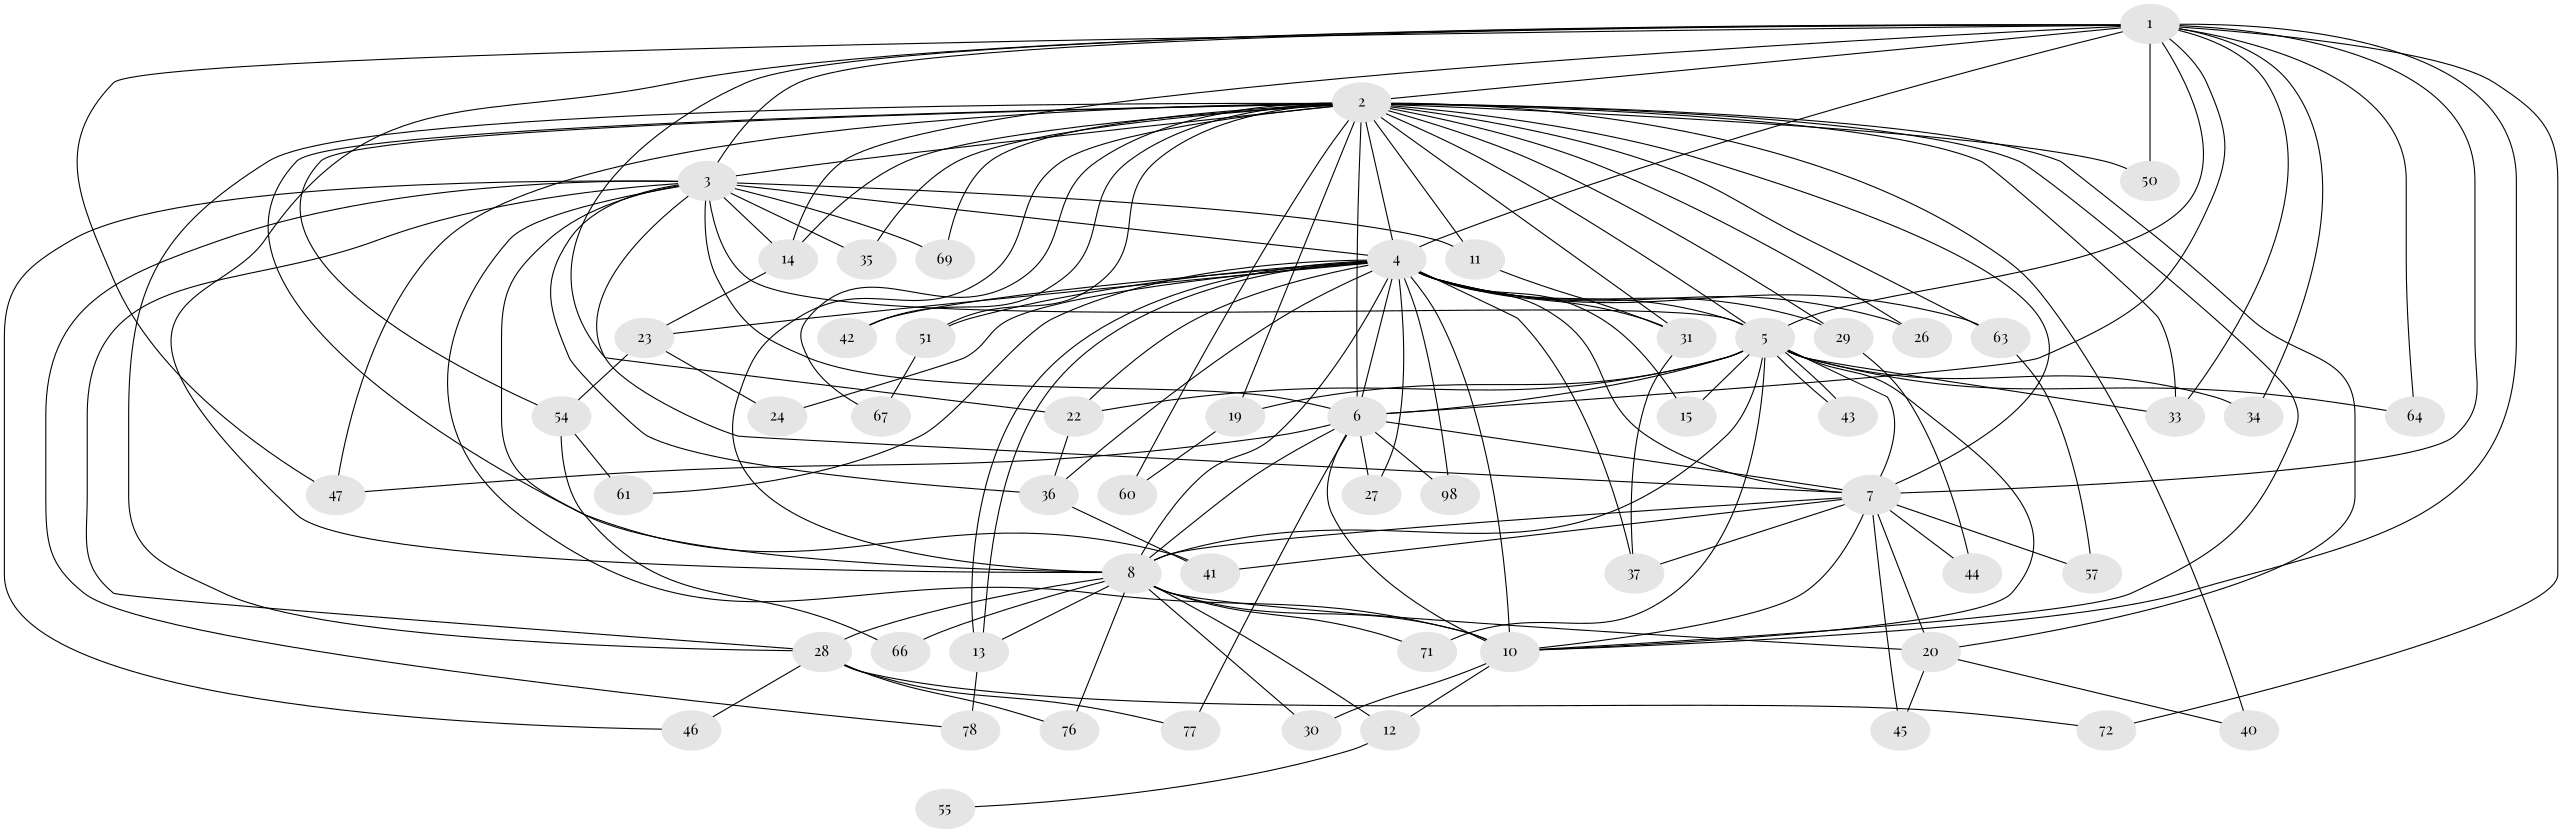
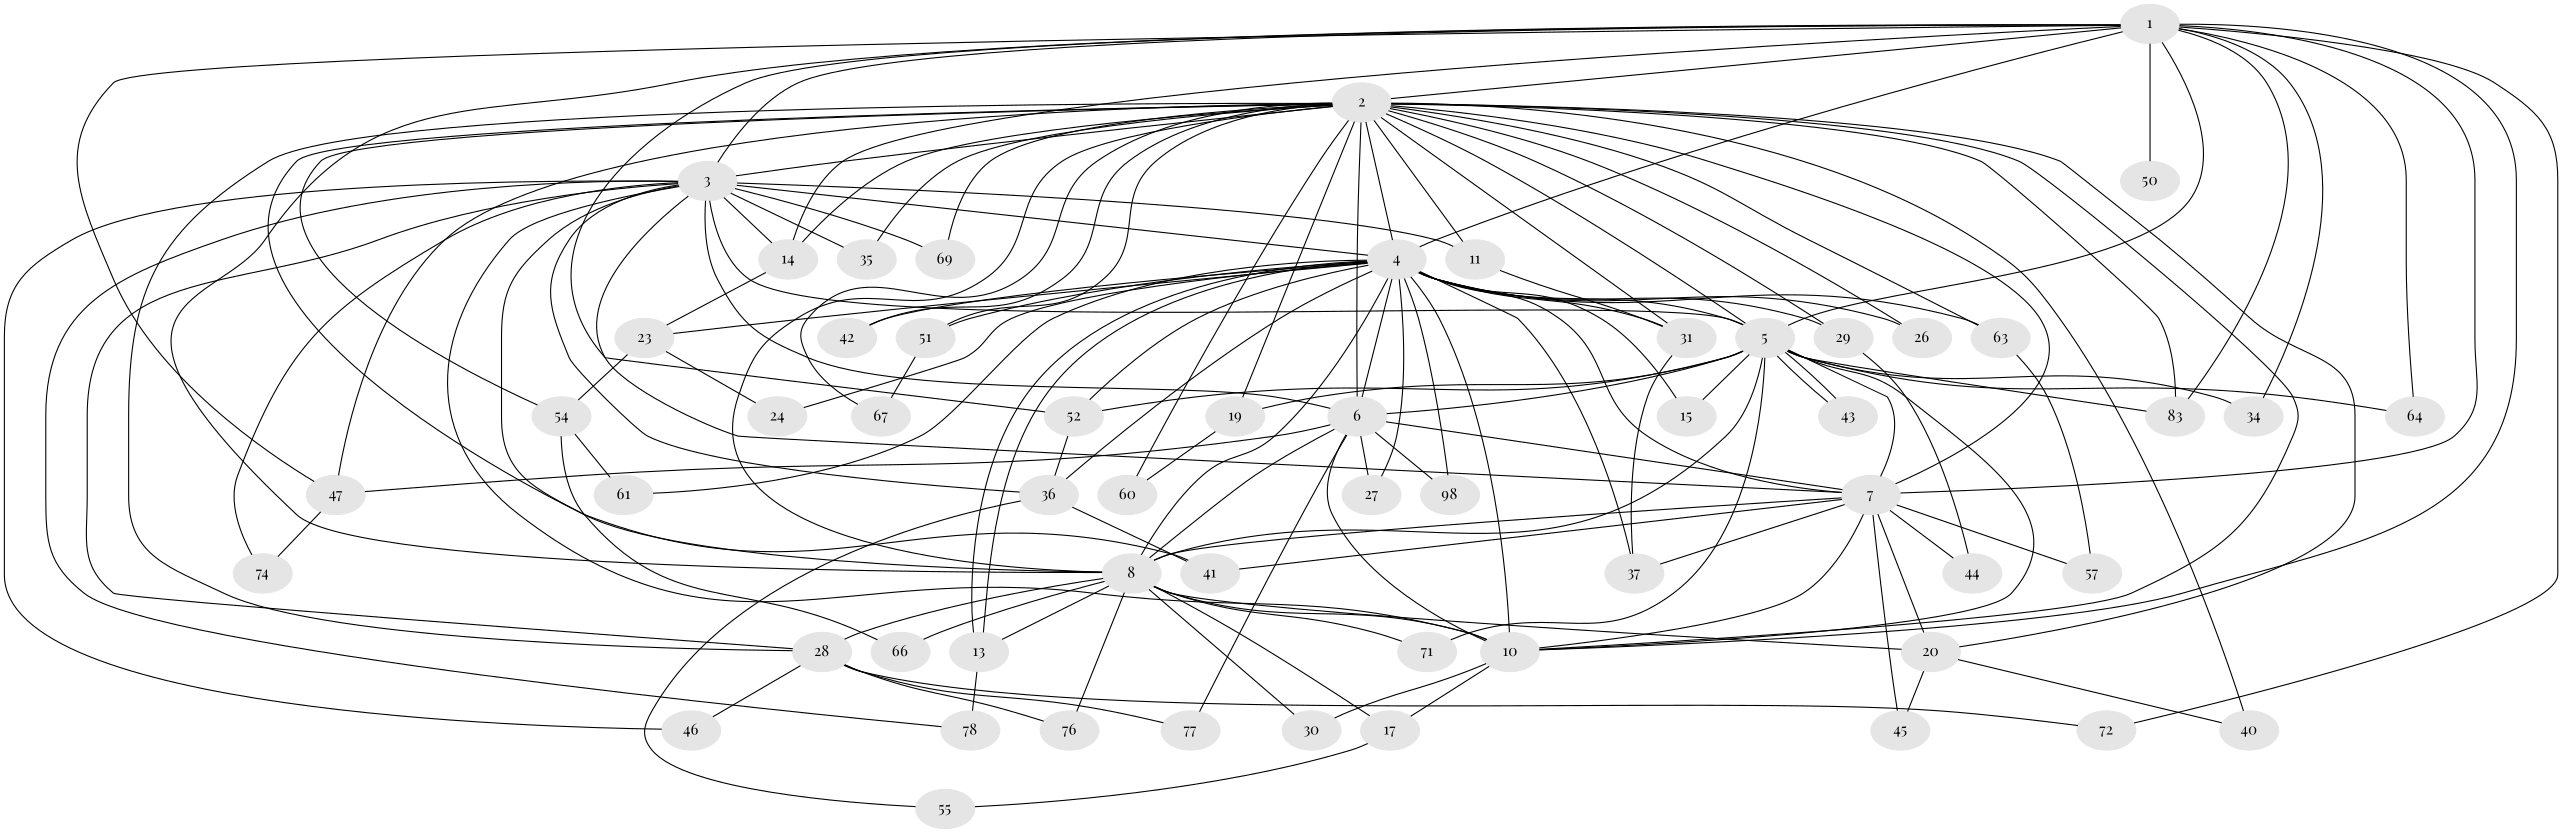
(1760, 124) -> none
(1950, 370) -> none
(1074, 416) -> (1074, 416)
(2175, 416) -> (2175, 416)
none -> (263, 573)
none -> (687, 662)
(1390, 730) -> (1390, 730)
